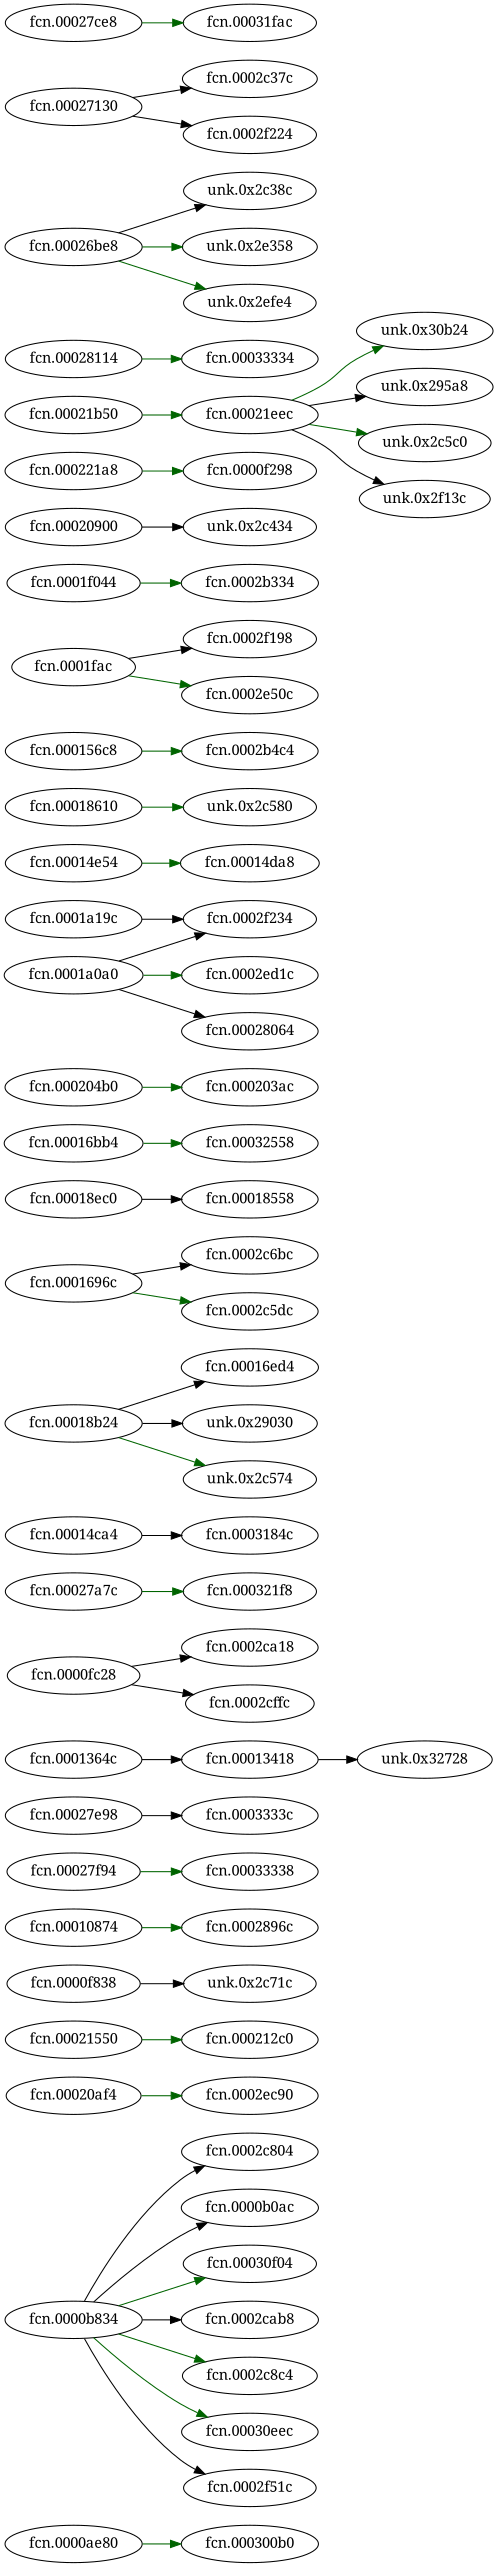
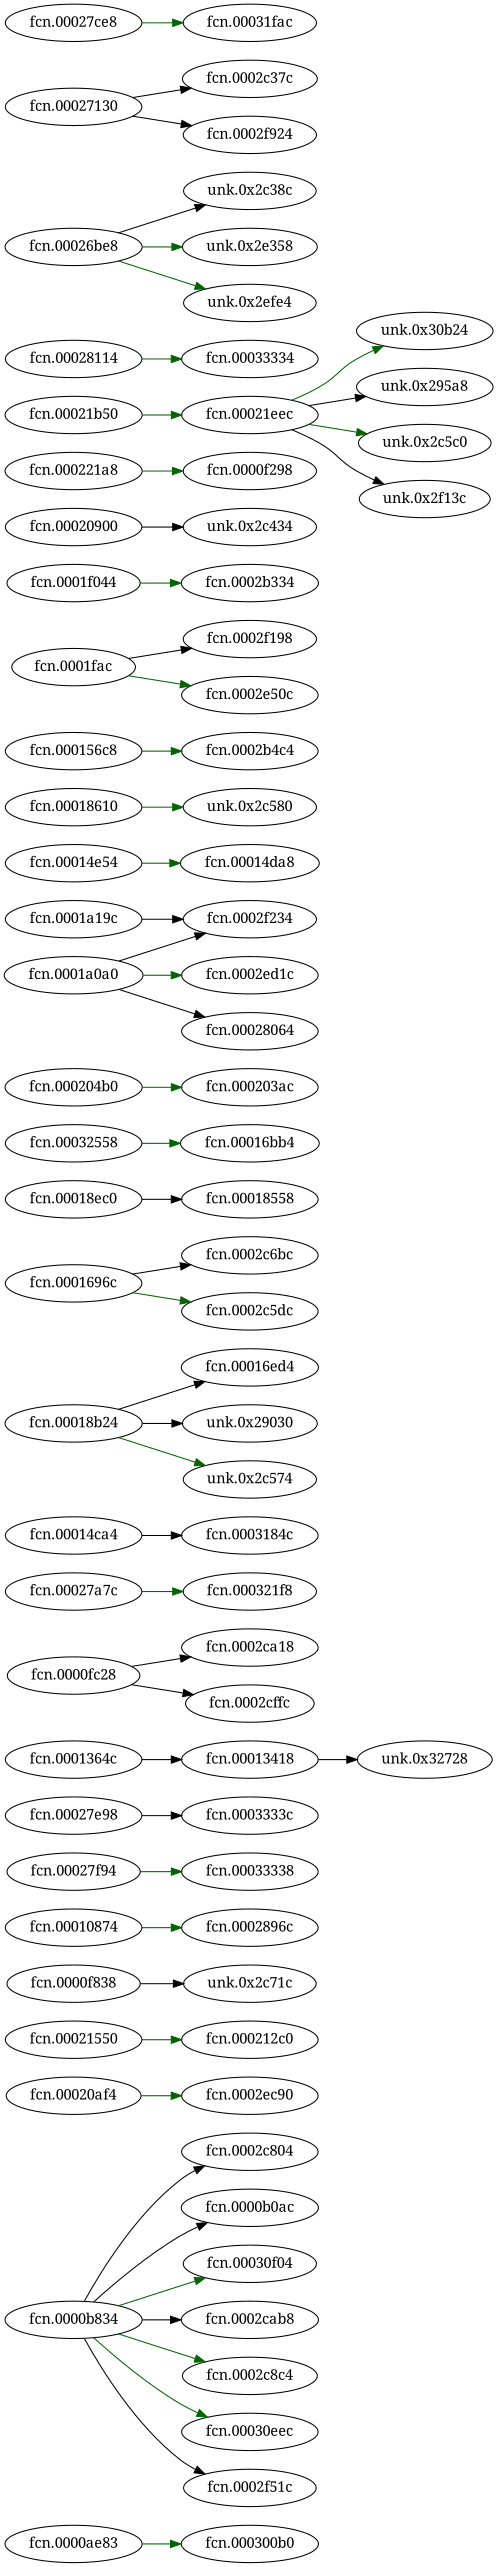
(250, 135) -> (250, 135)
(157, 1143) -> (156, 1143)
(74, 2544) -> (74, 2544)
